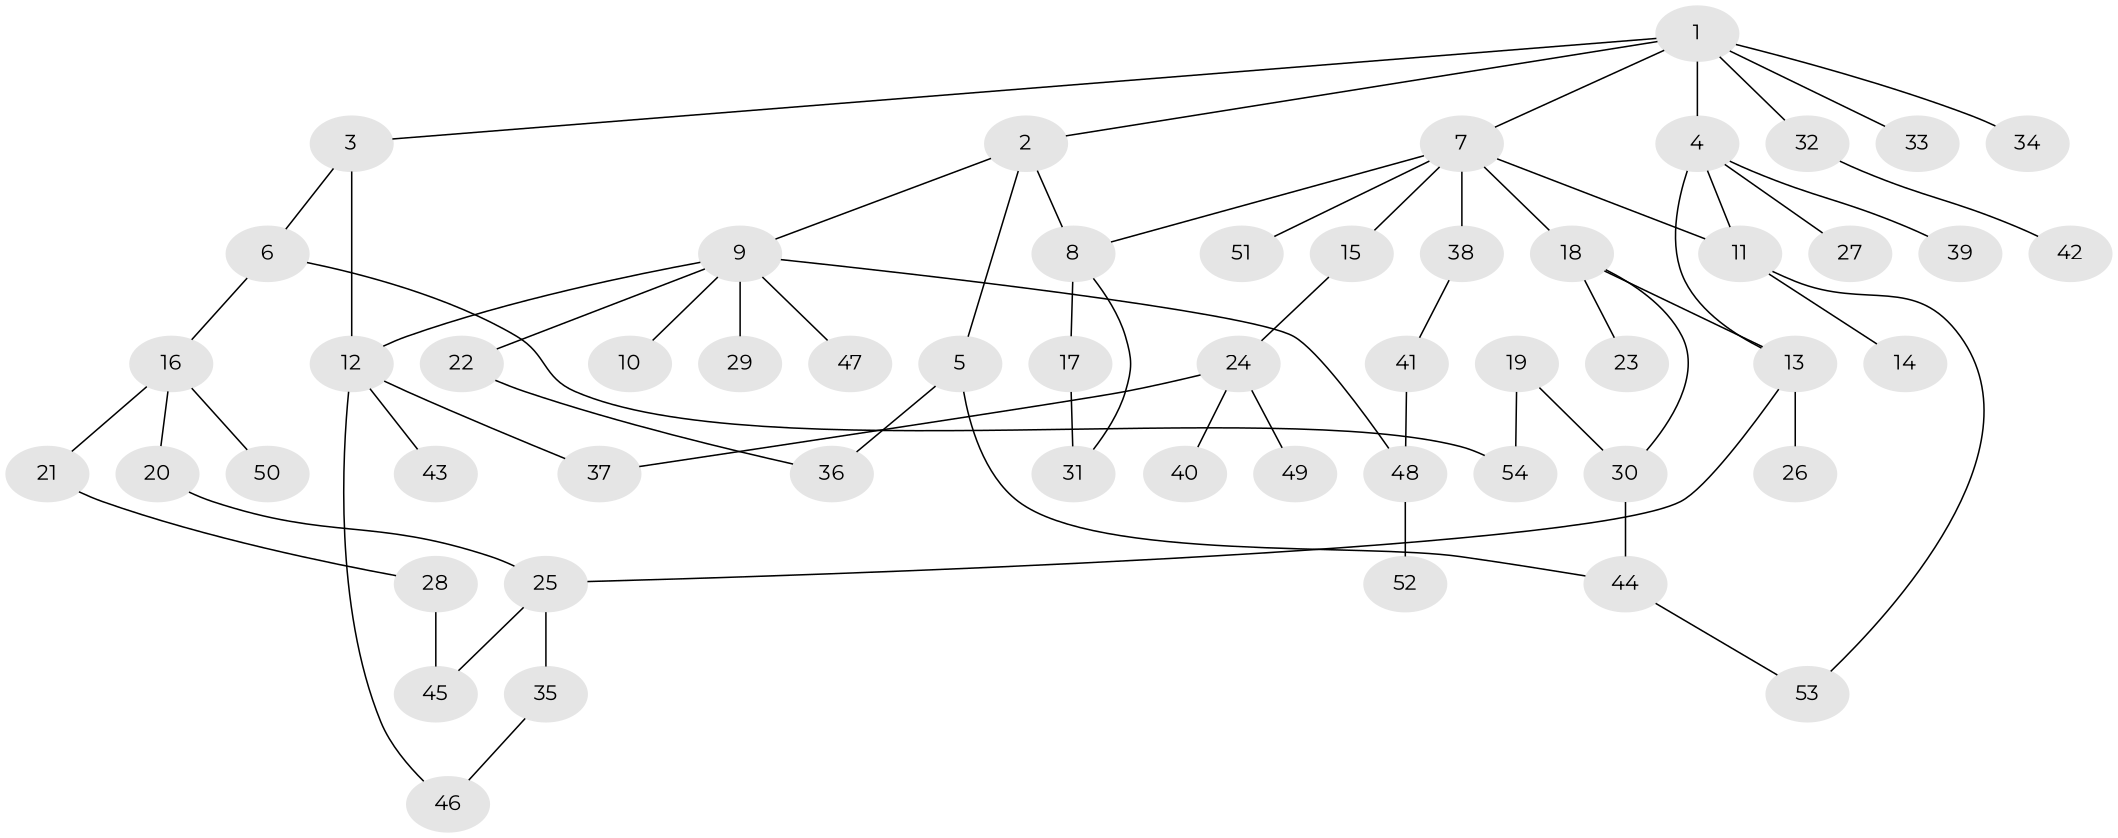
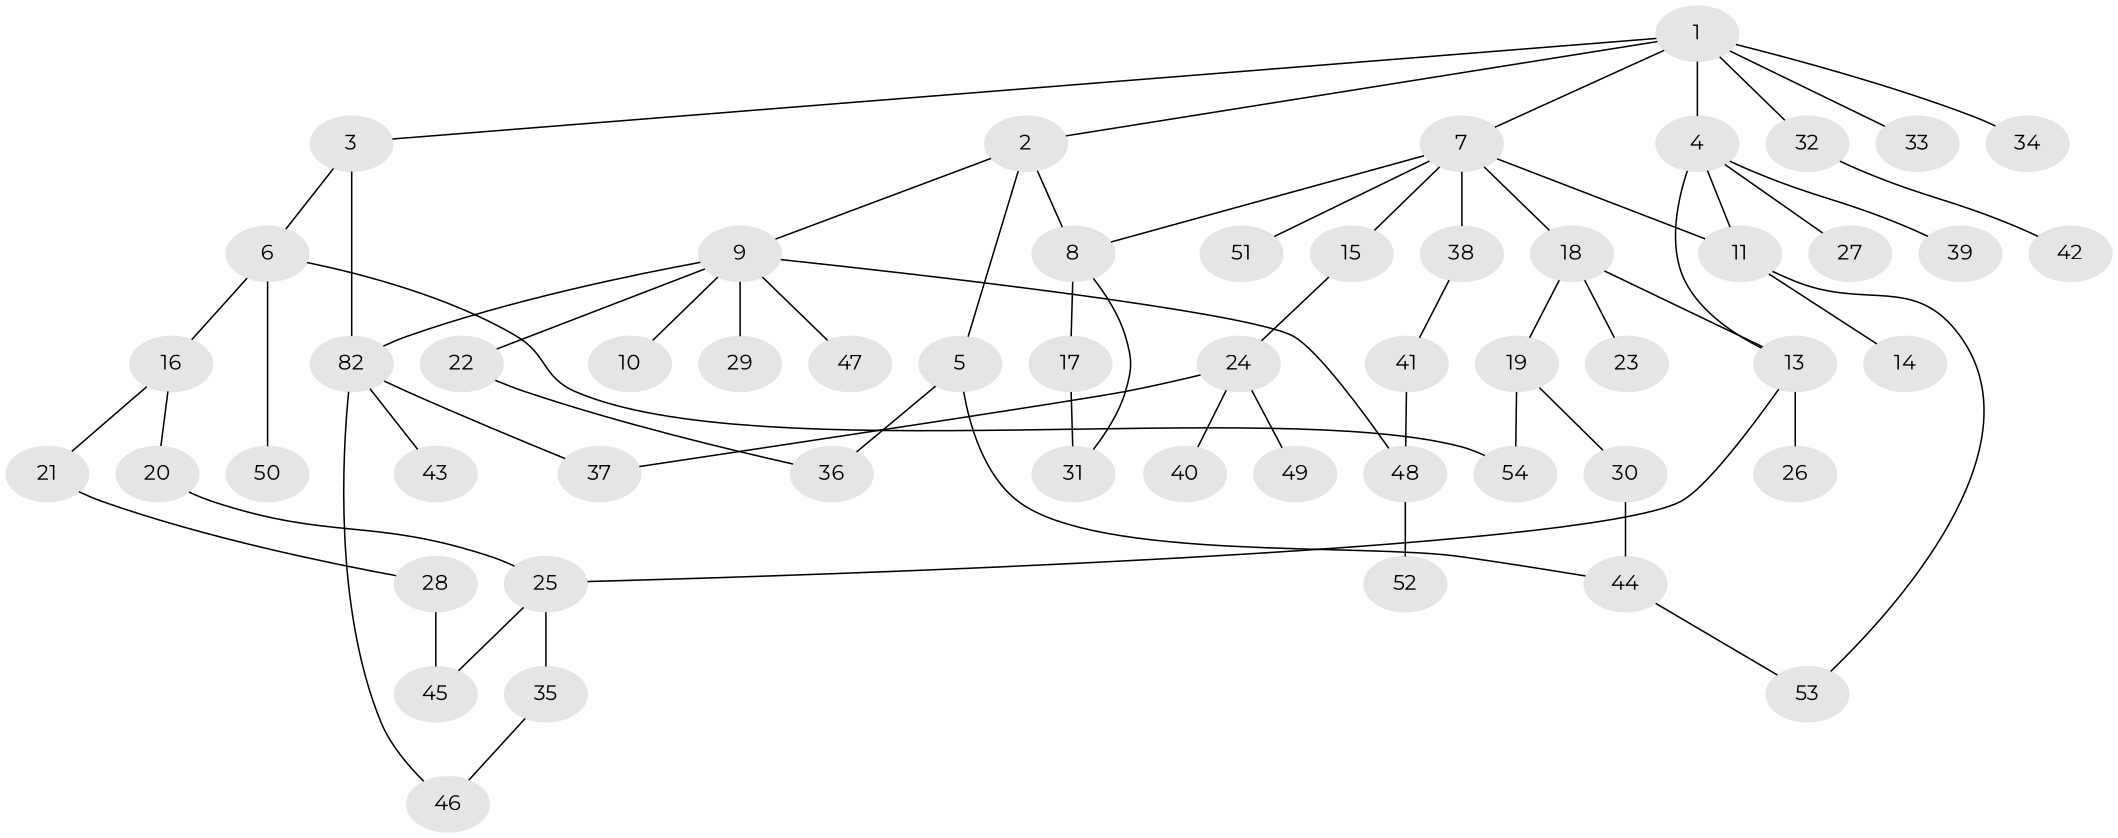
(1686, 347) -> (1544, 309)
(352, 364) -> (352, 364)
(219, 419) -> (268, 364)
